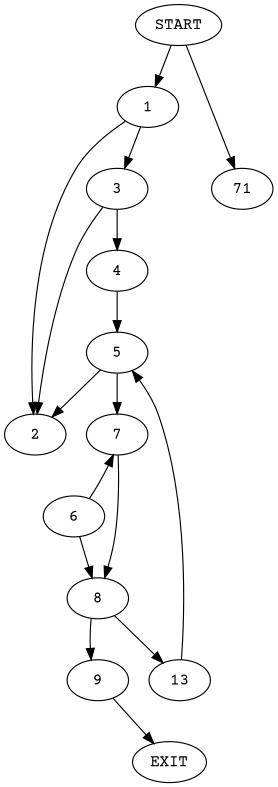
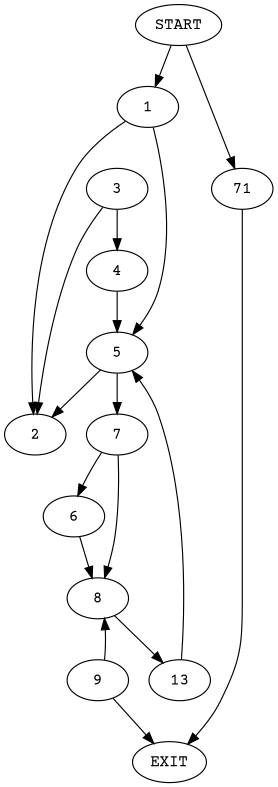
(135, 142) -> (166, 228)
none -> (242, 479)
(99, 482) -> (92, 469)
(90, 633) -> (105, 645)
